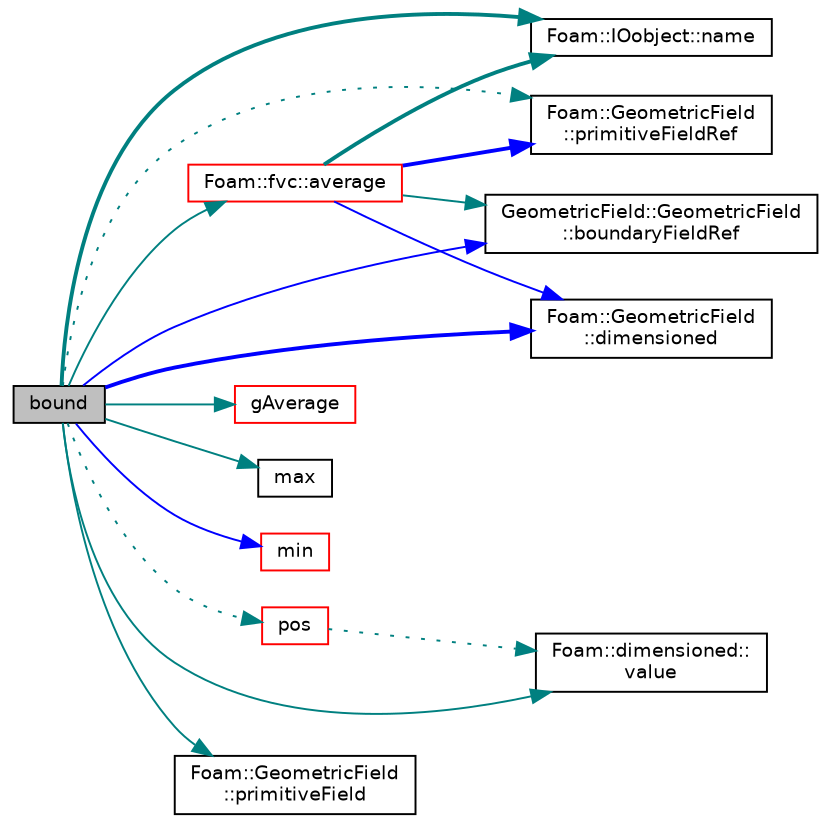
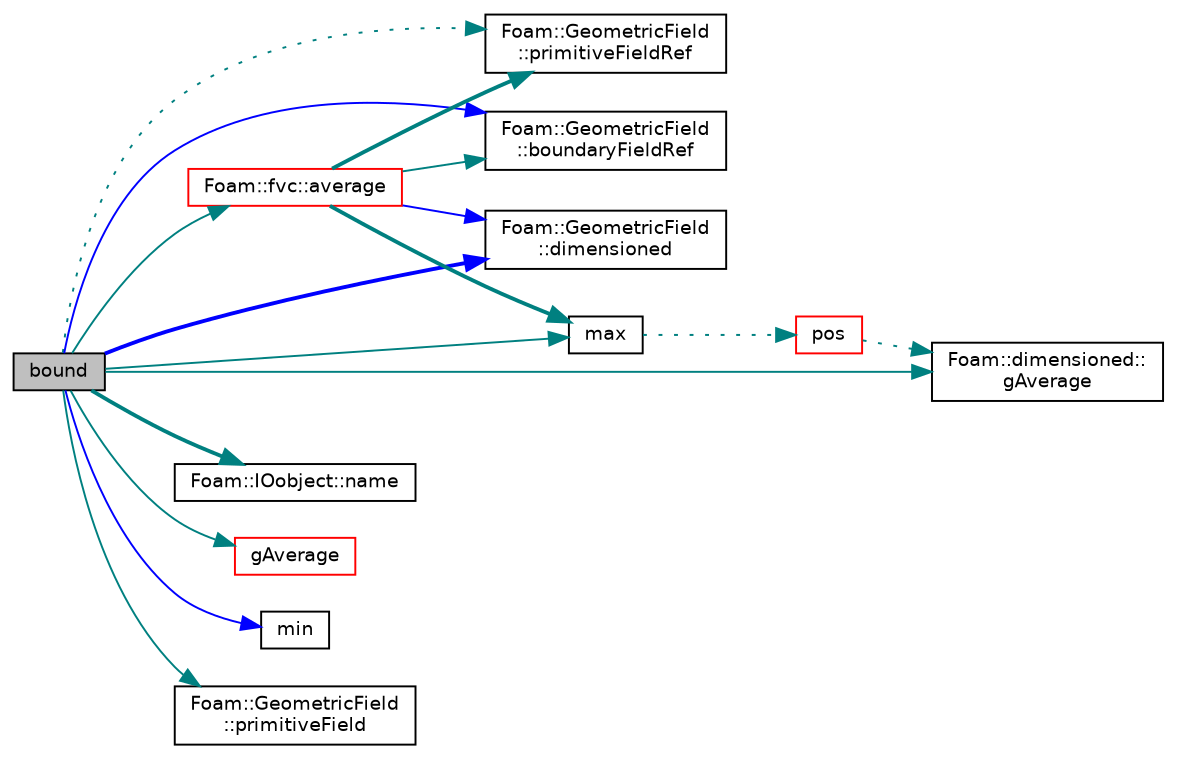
(424, 105) -> (427, 258)
(457, 157) -> (421, 123)
(651, 224) -> (606, 141)
(131, 544) -> (709, 335)
(295, 552) -> (295, 630)
(651, 663) -> (1048, 372)
